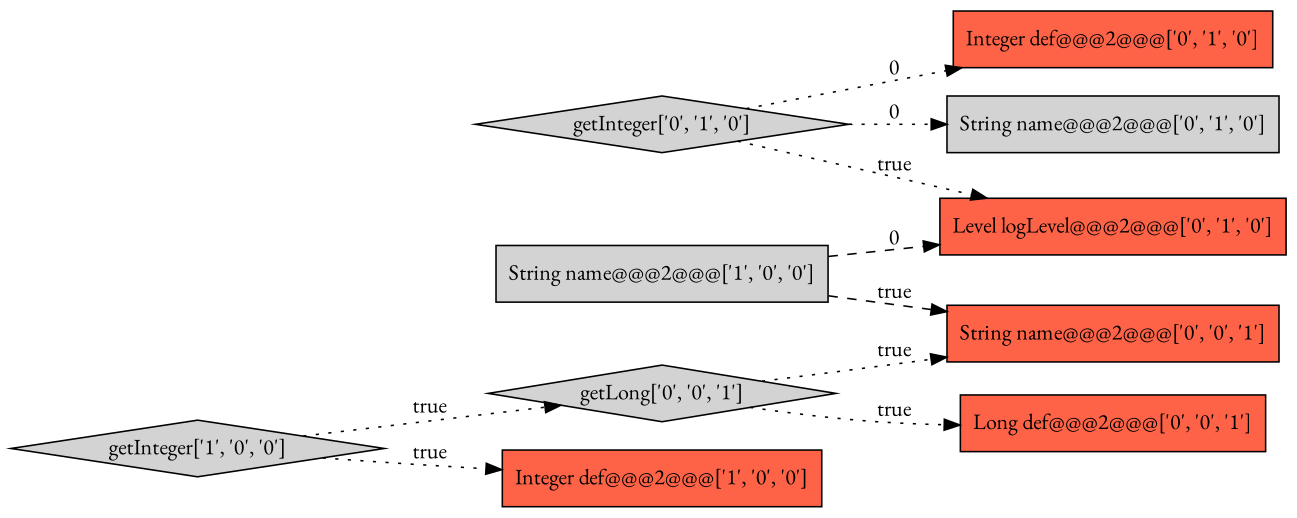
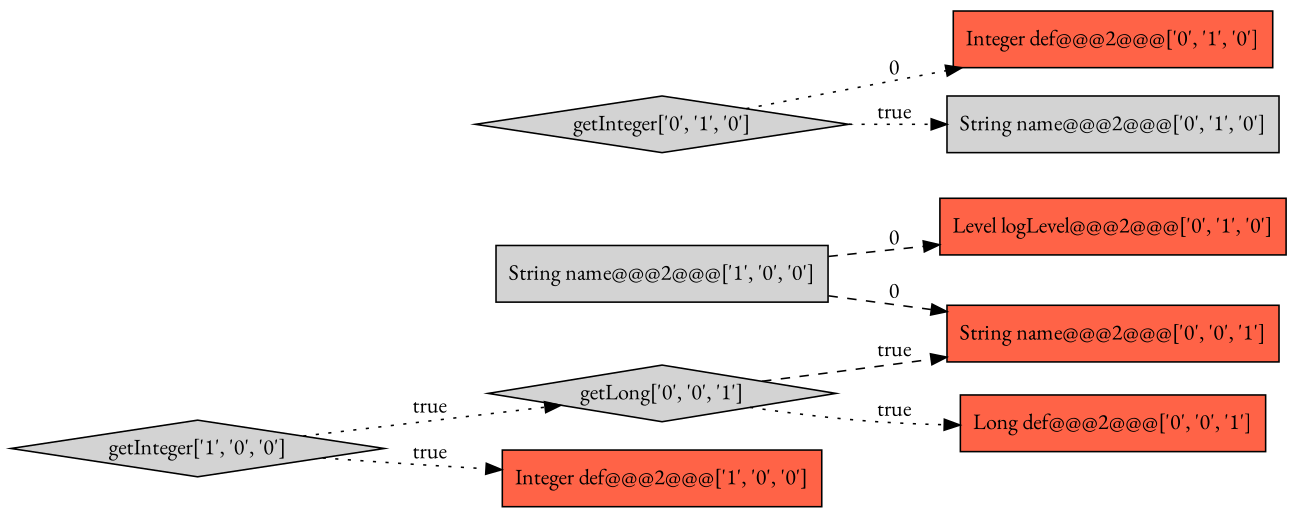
(894, 113) -> (894, 113)
(854, 168) -> none
(894, 292) -> (894, 292)
(846, 371) -> (846, 371)
